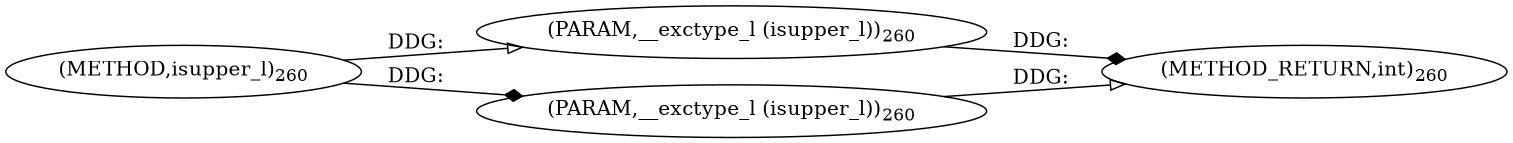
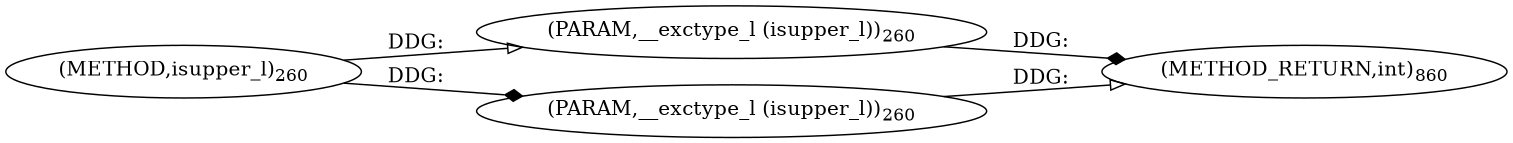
(1432, 69) -> (1432, 69)
